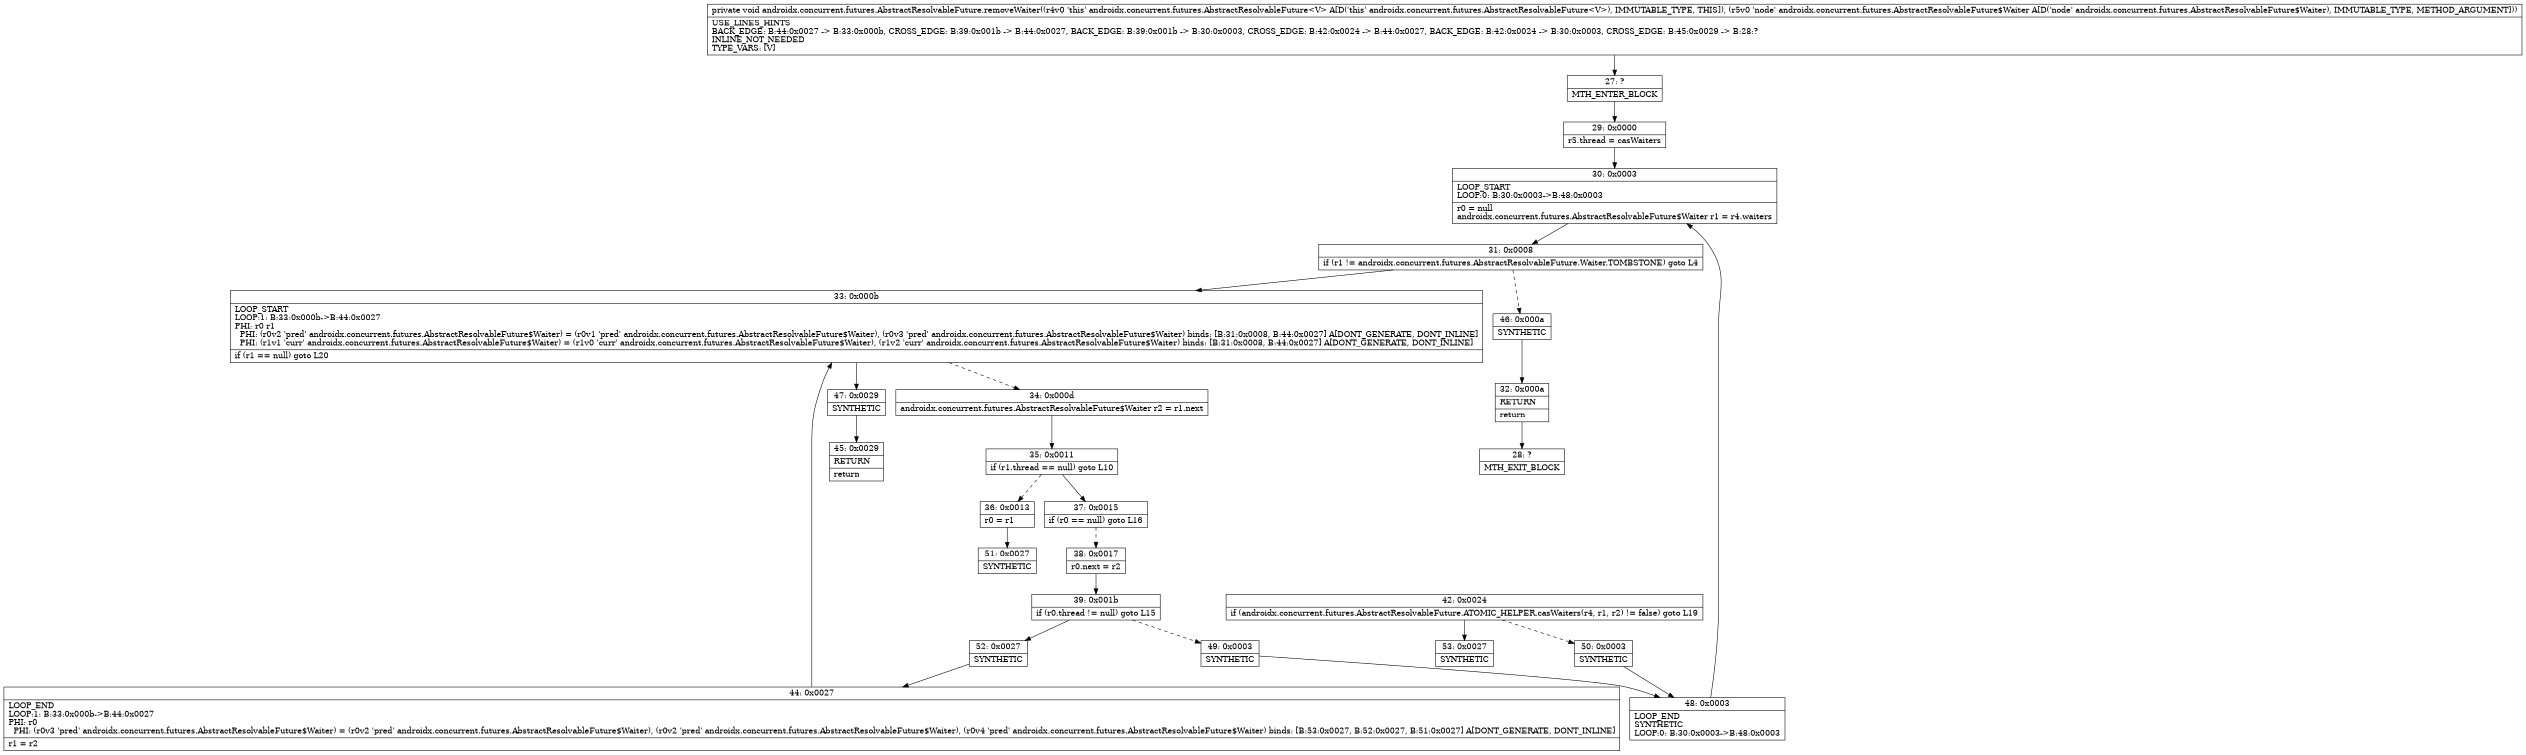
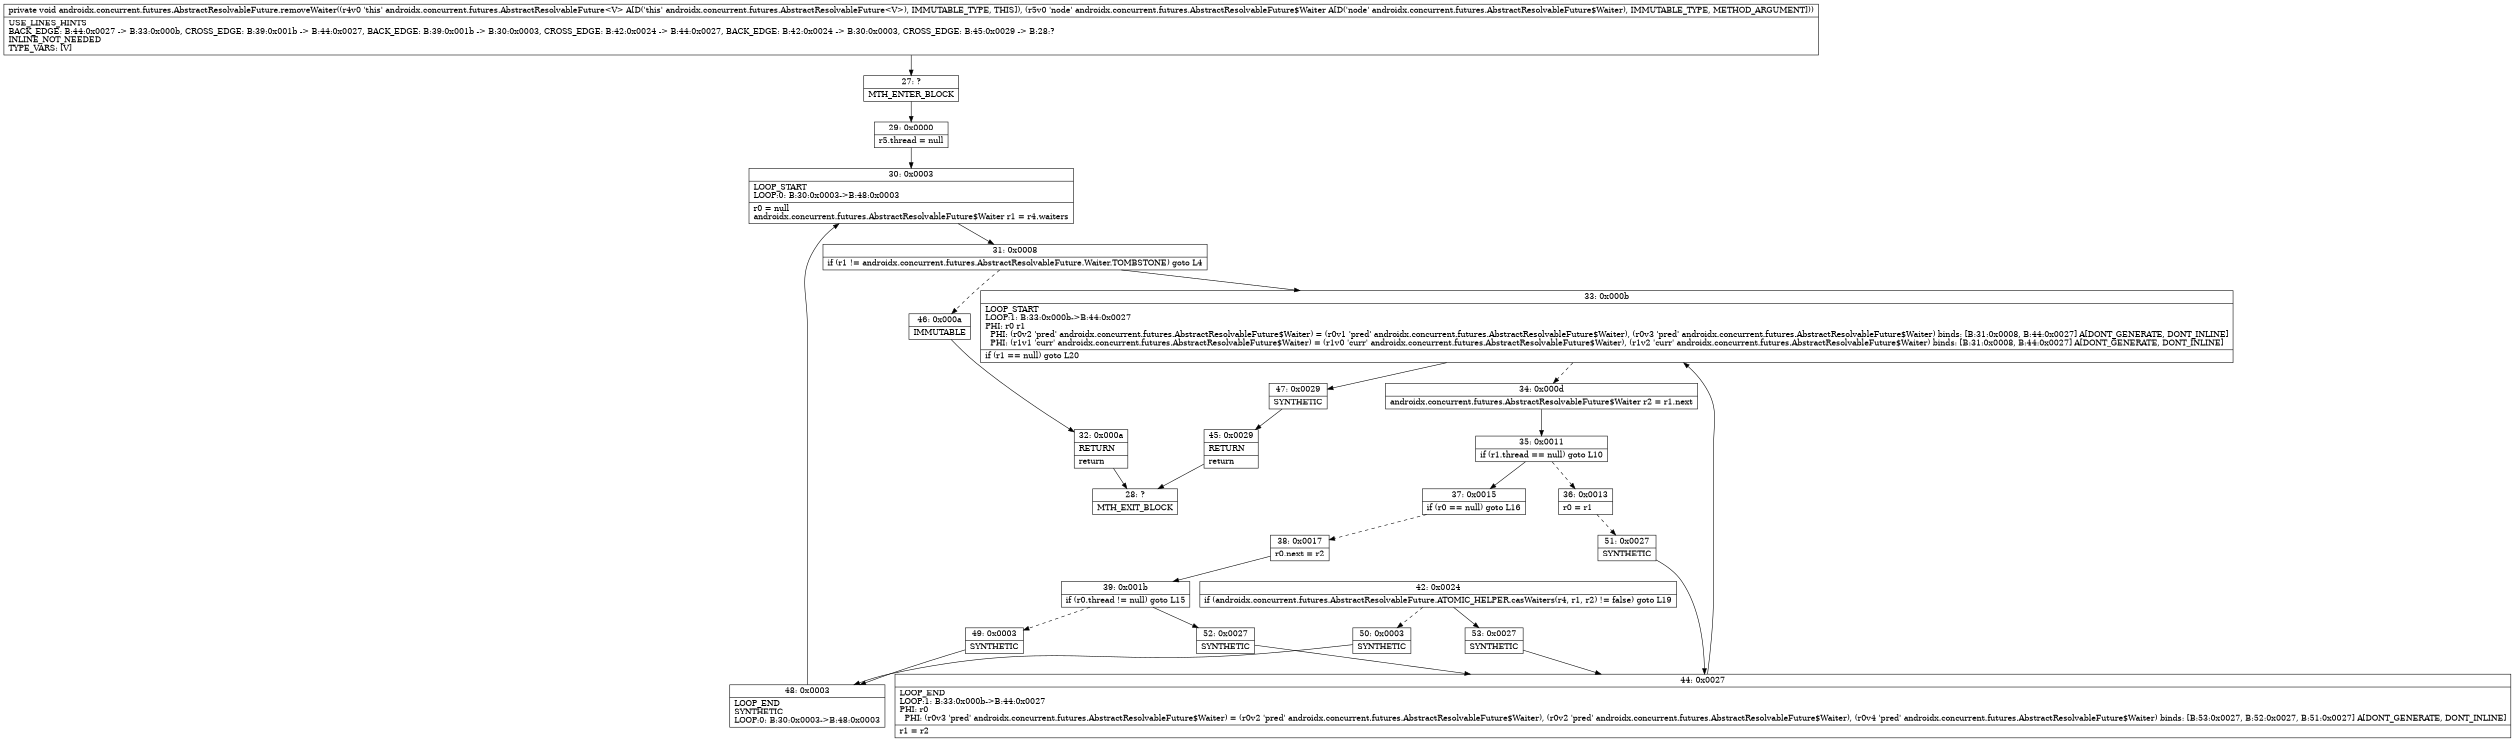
(1615, 141) -> (911, 141)
(1522, 333) -> (940, 333)
none -> (1183, 475)
(1007, 535) -> (1604, 523)
none -> (1694, 607)
none -> (1559, 661)
